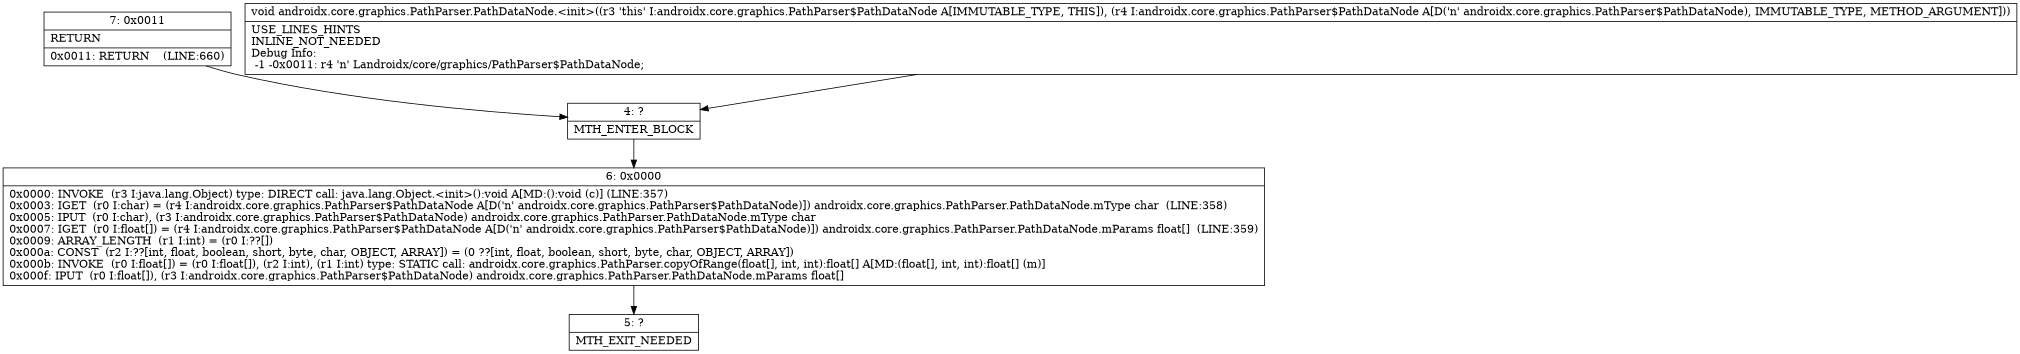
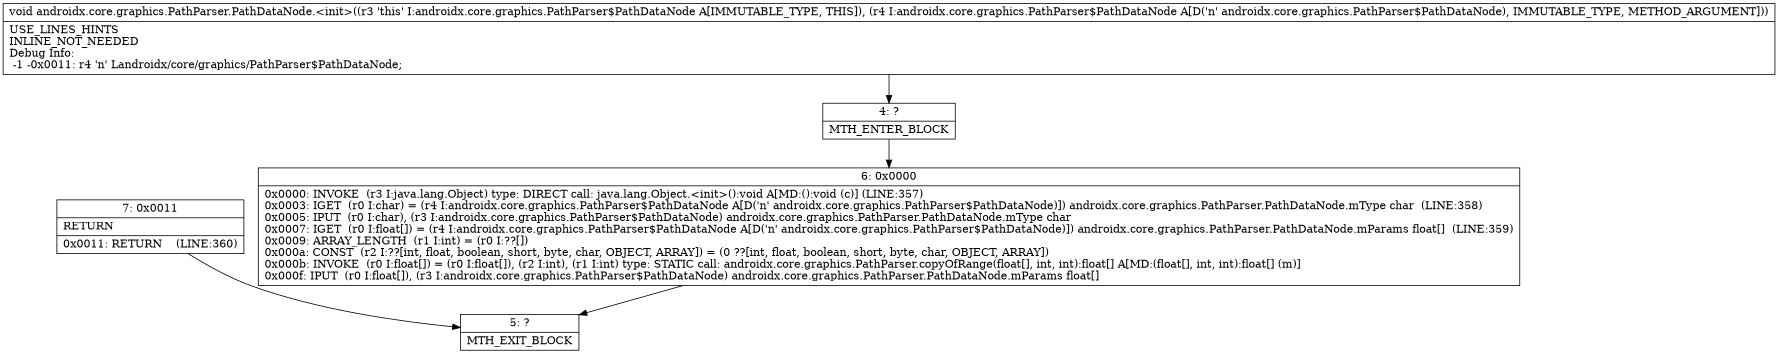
(138, 56) -> (150, 244)
(382, 100) -> (316, 305)
(634, 341) -> (520, 341)
